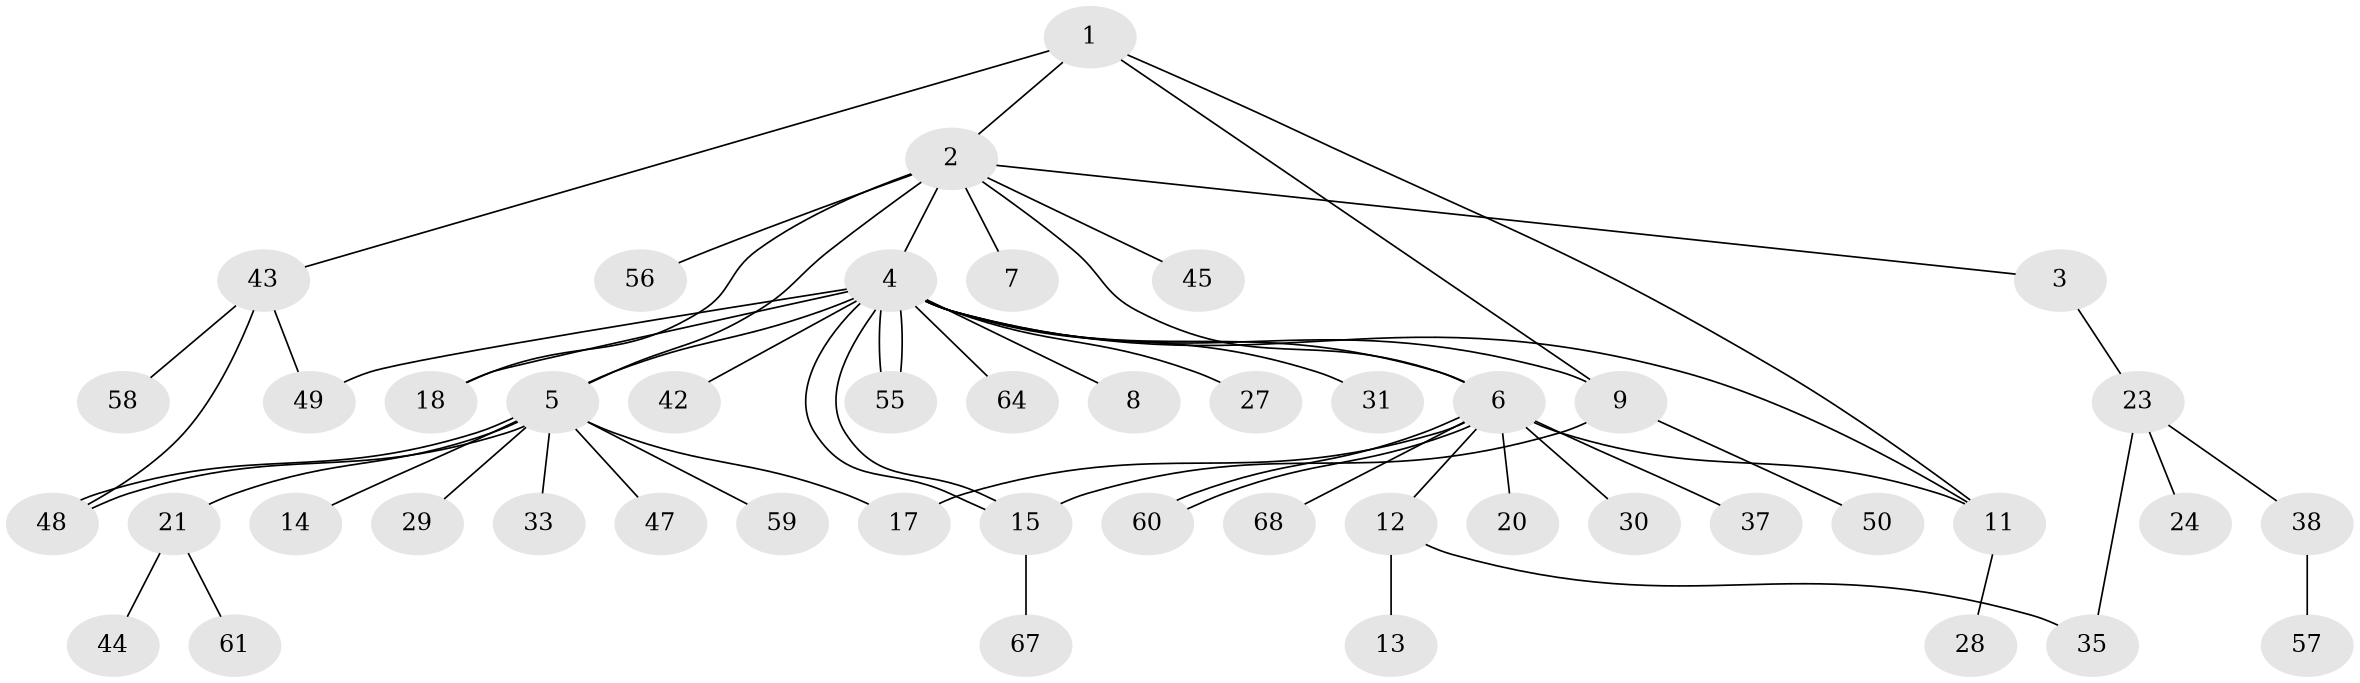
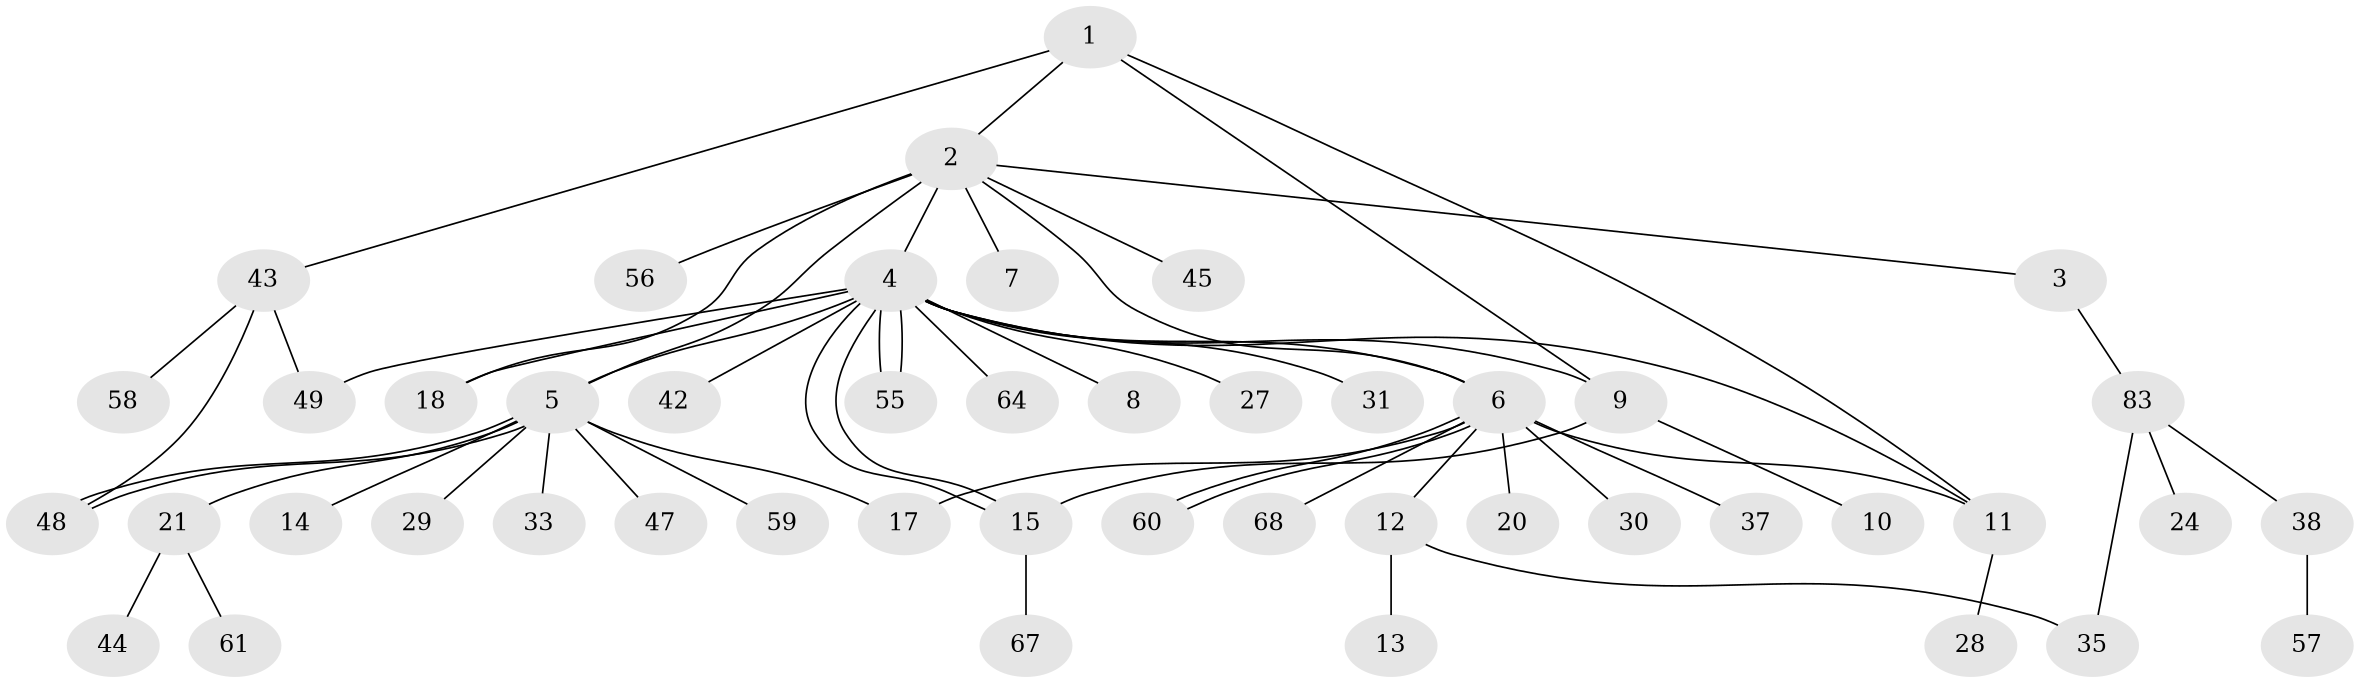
(2138, 402) -> (2138, 402)
(1878, 524) -> (1878, 524)
